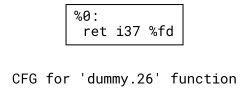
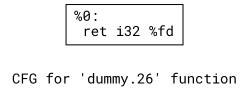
(125, 32) -> (125, 32)
